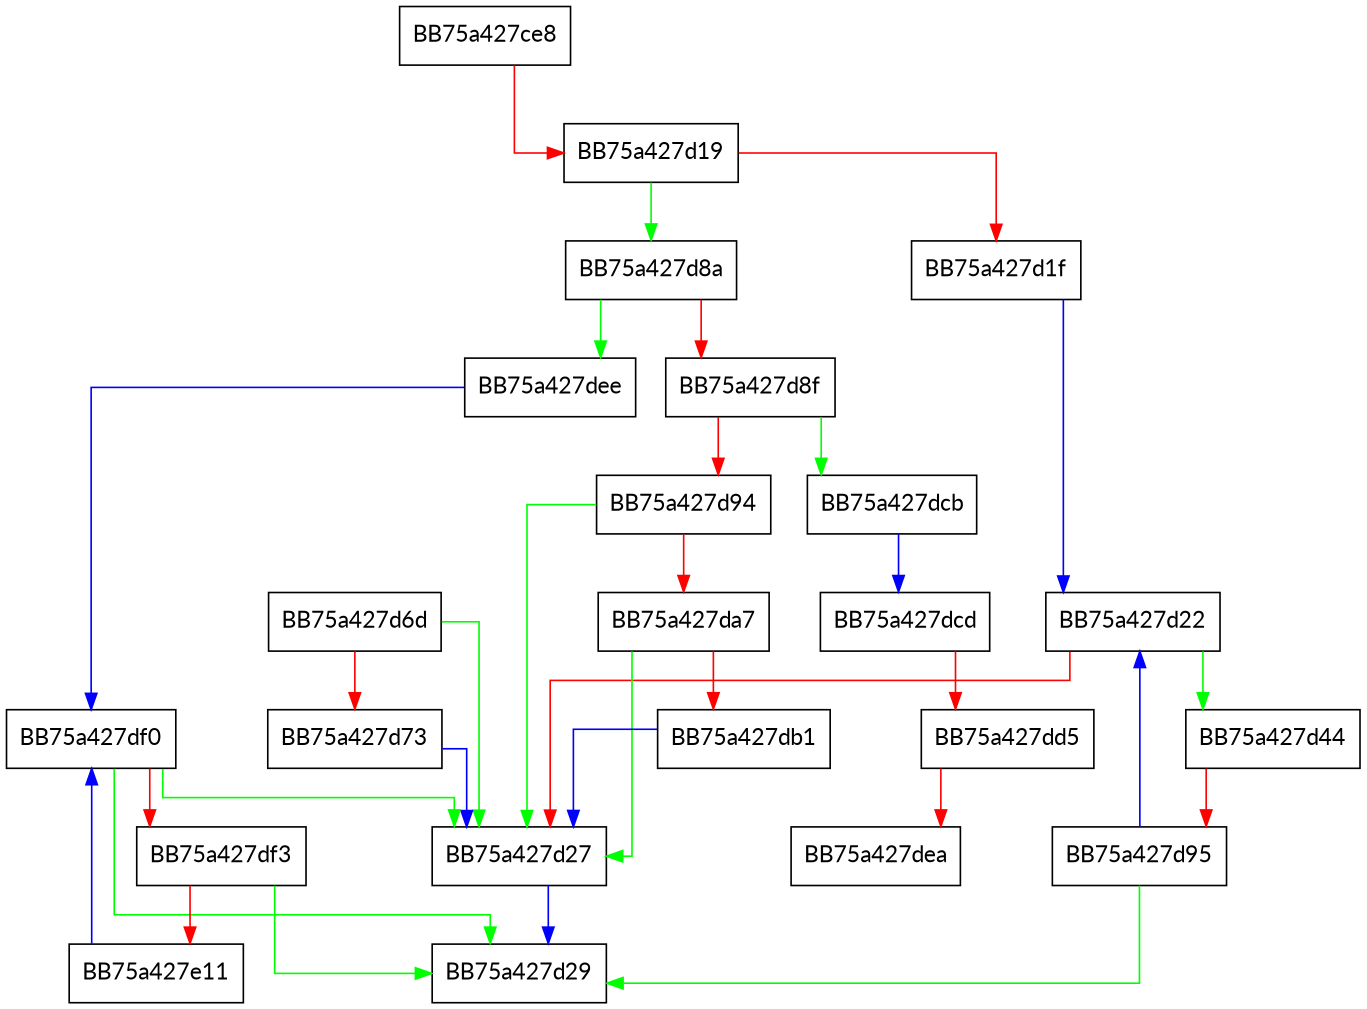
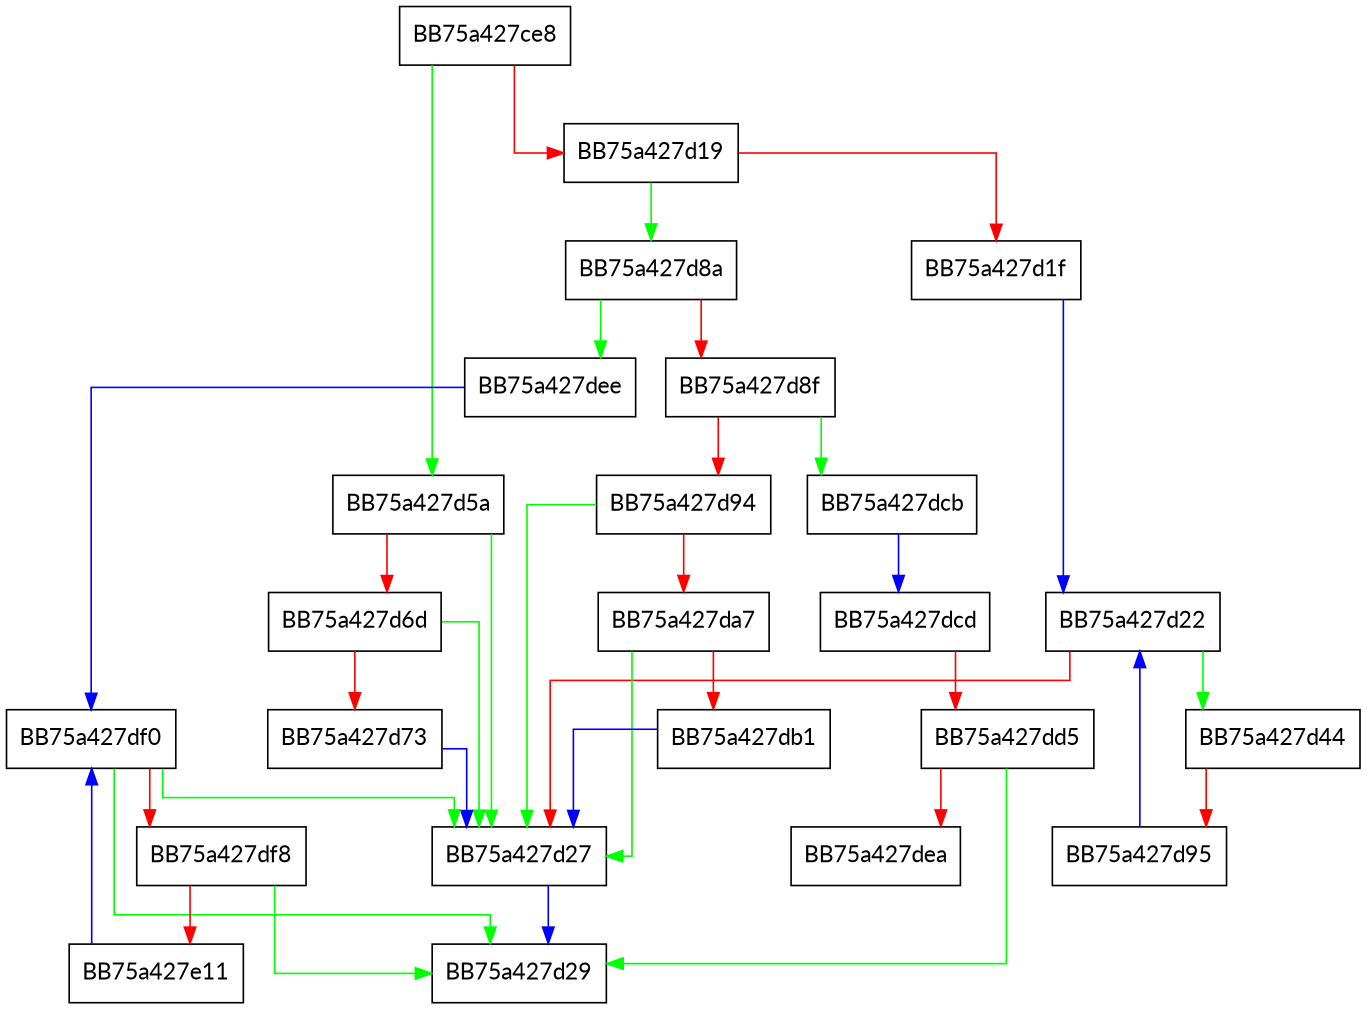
none -> (418, 505)
(221, 856) -> (221, 856)
(930, 983) -> (912, 964)
